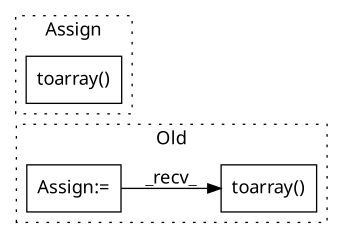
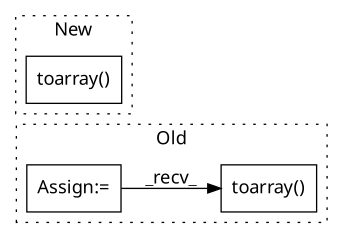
(74, 31) -> (74, 31)
